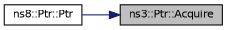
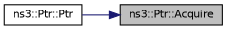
(43, 15) -> (43, 15)
